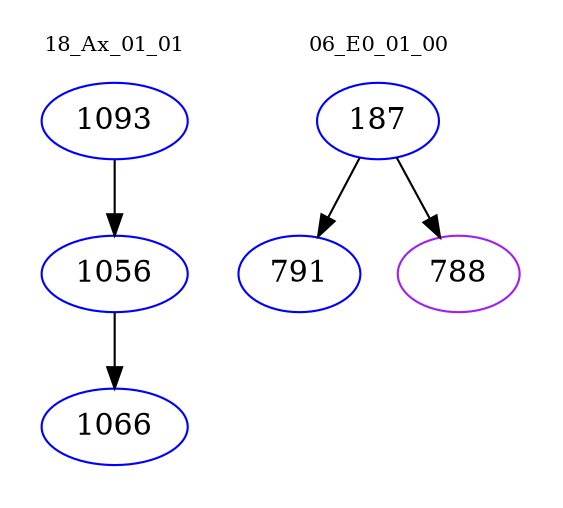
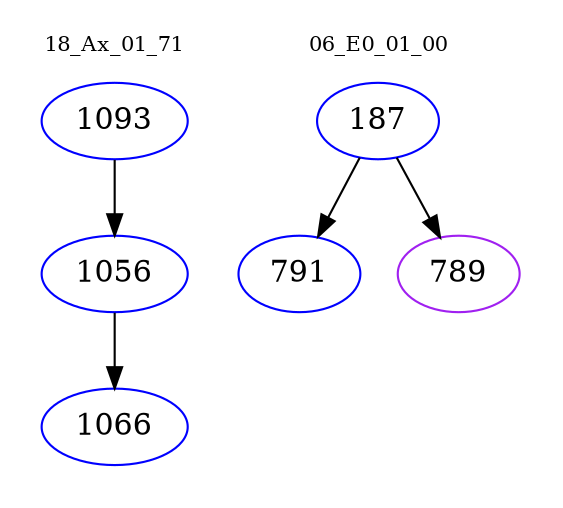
(115, 46) -> (115, 46)
(459, 274) -> (459, 274)
